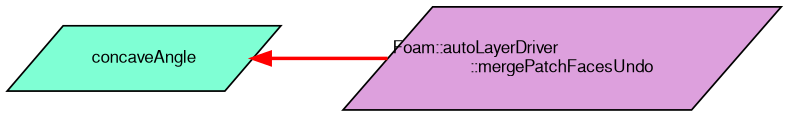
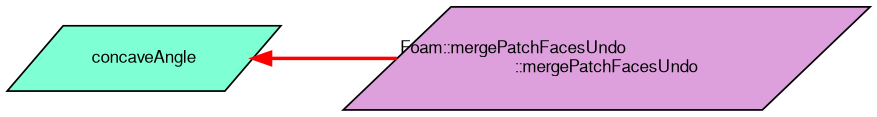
(562, 58) -> (607, 58)
